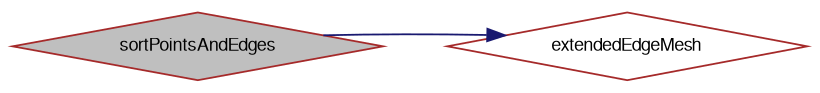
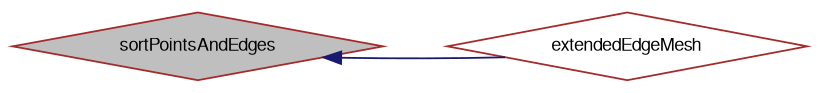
(405, 34) -> (423, 58)
